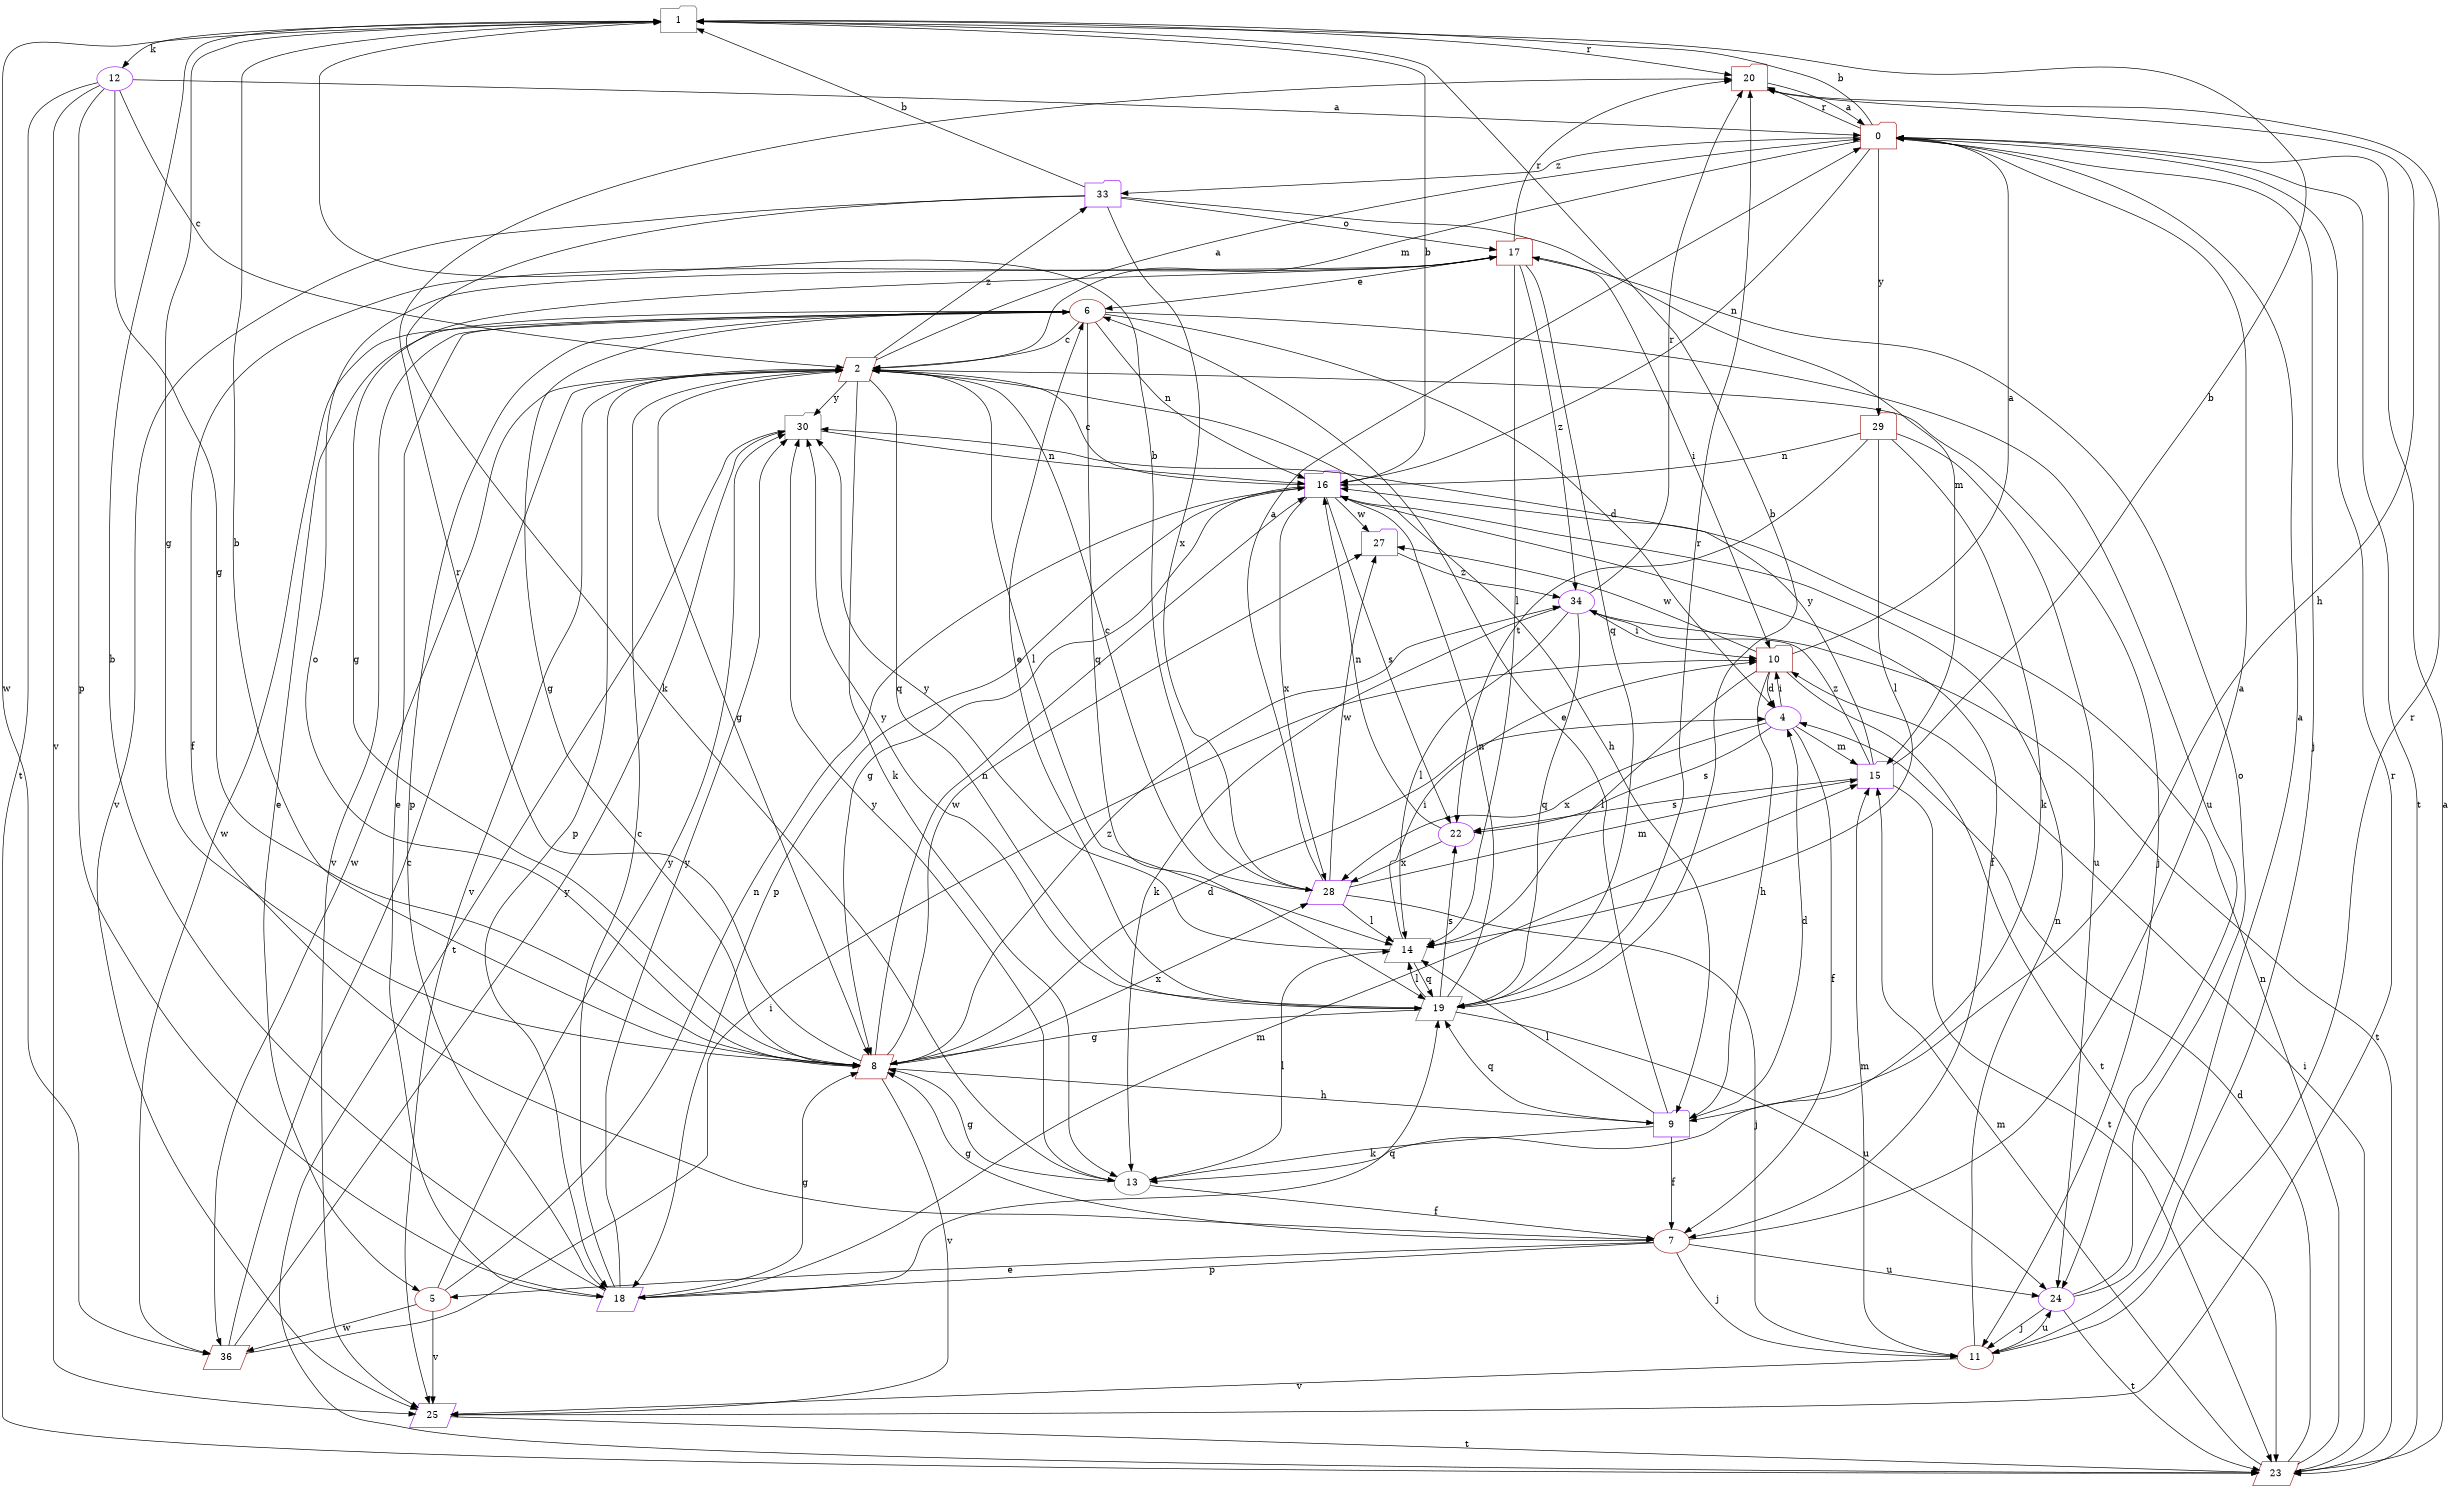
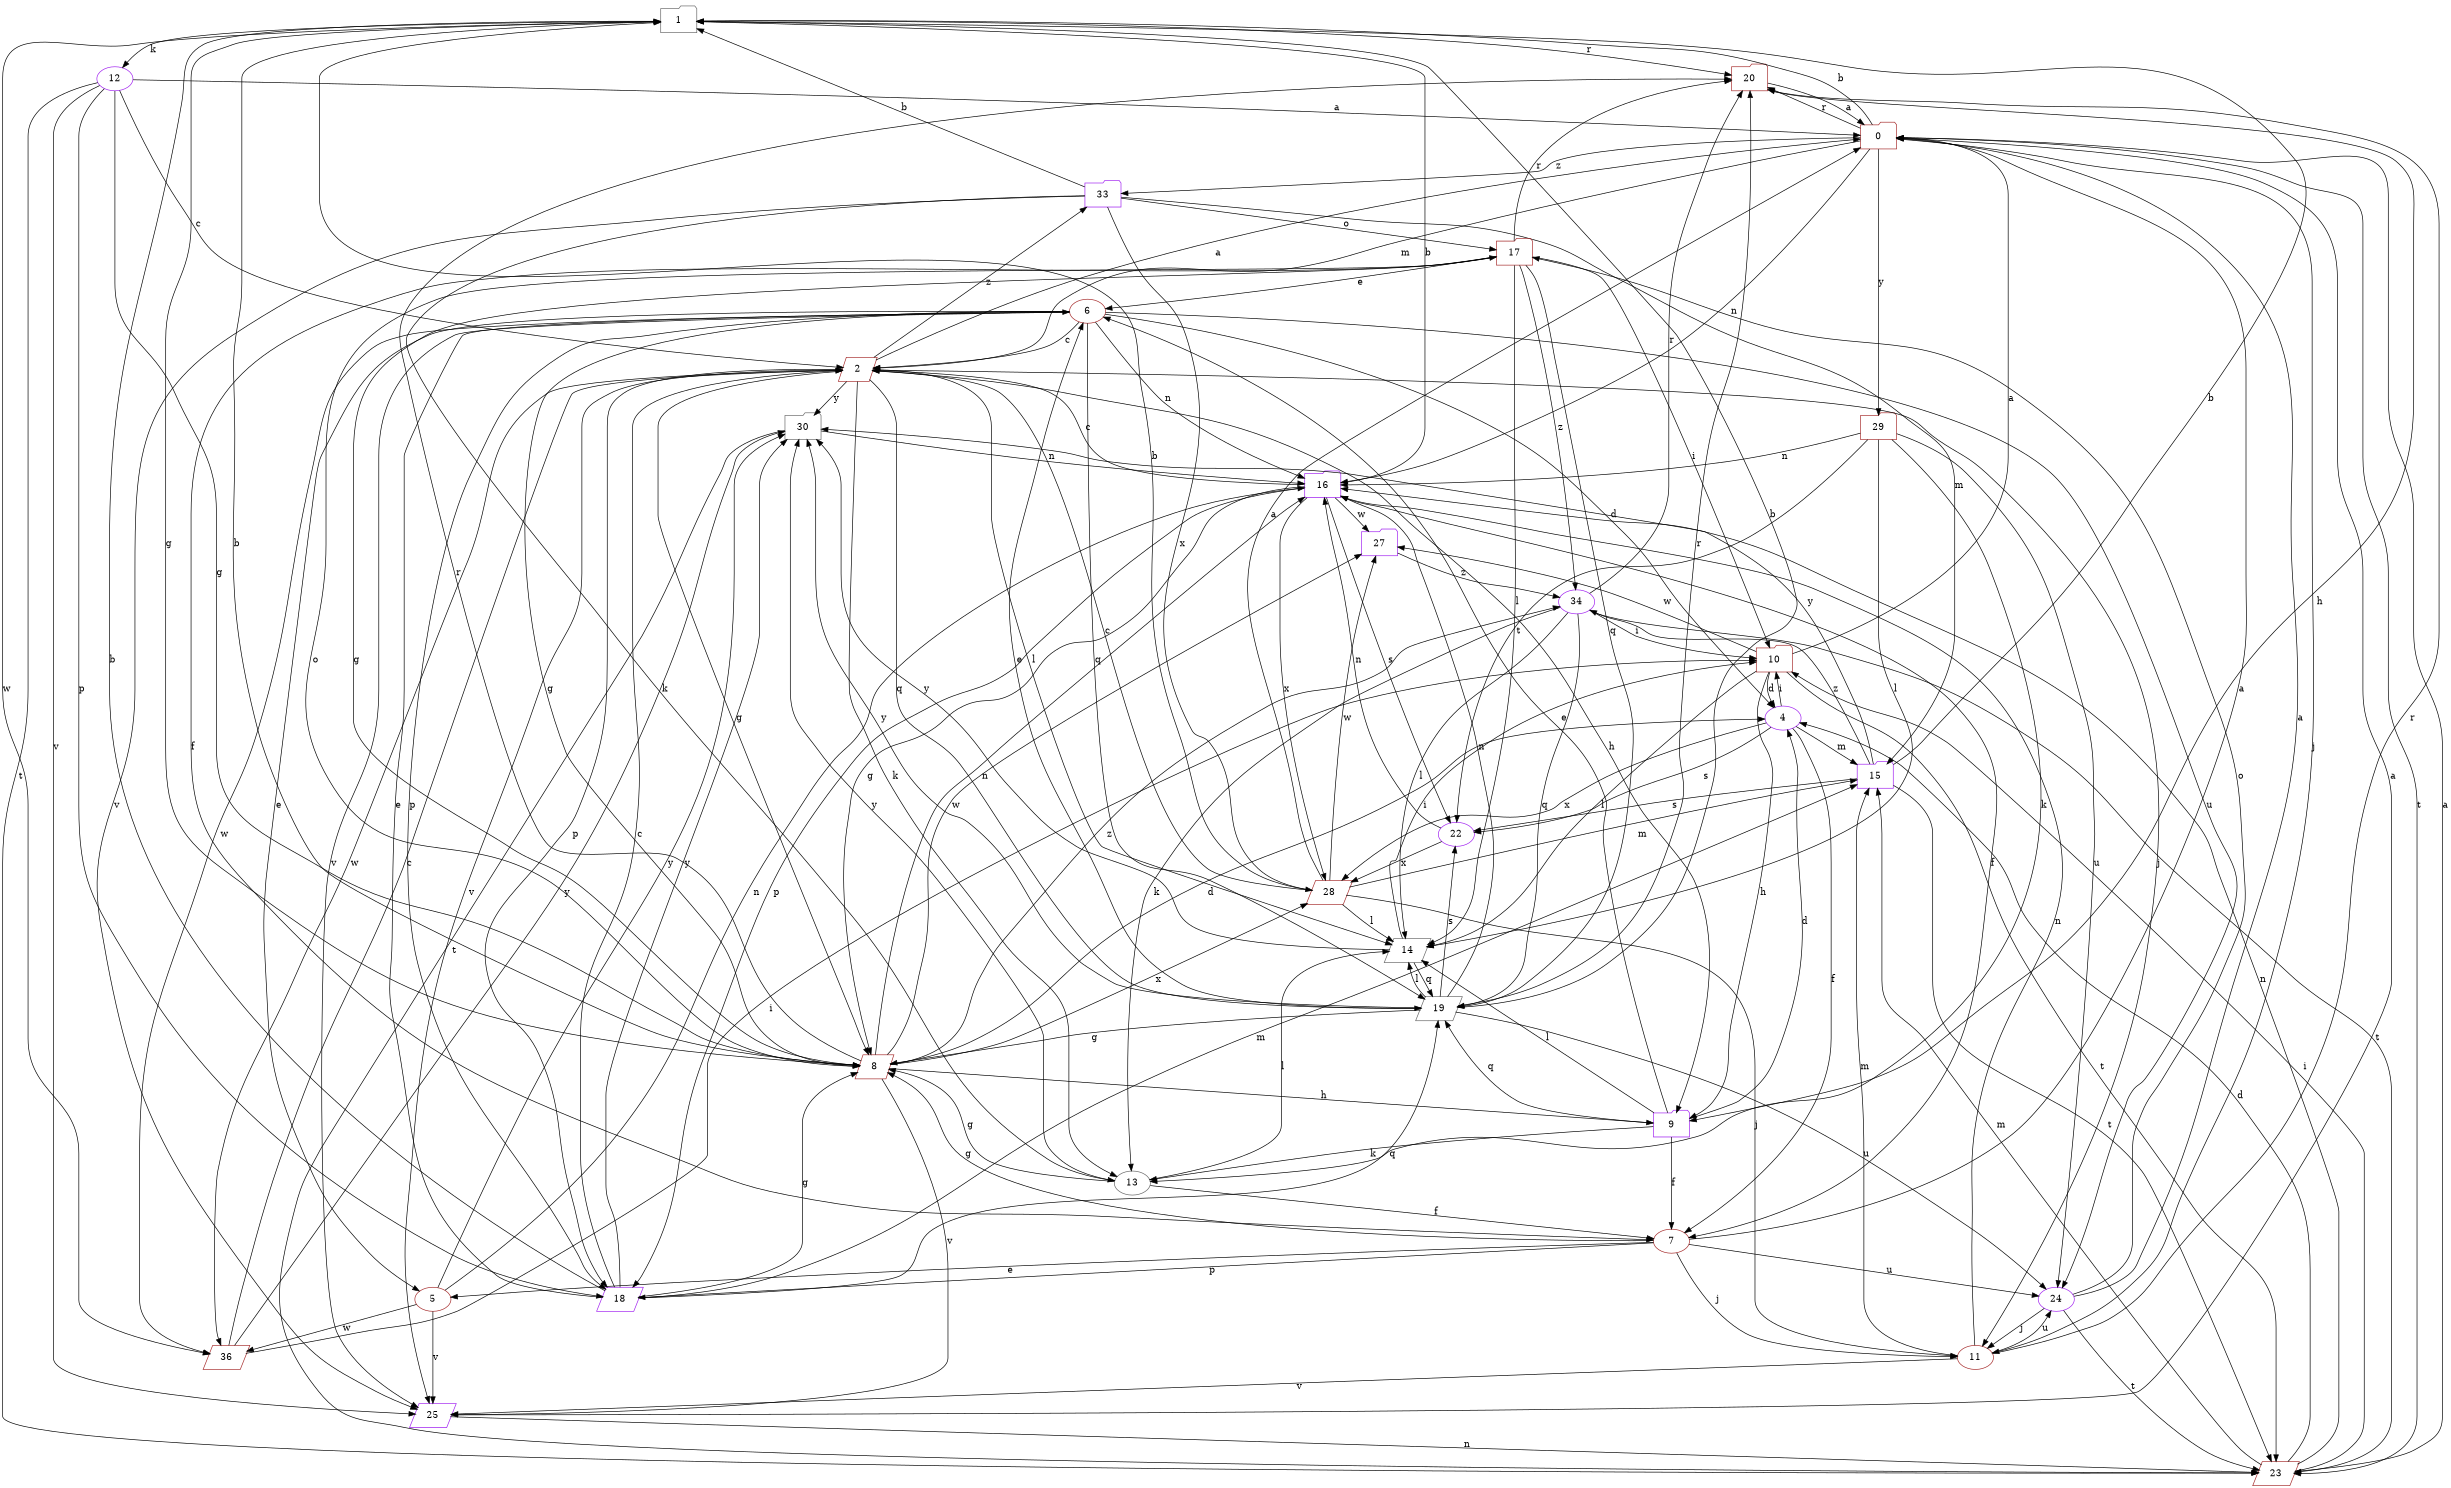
(2393, 776) -> (2393, 776)
(1329, 892) -> (1329, 892)
(1467, 1445) -> (1467, 1445)
